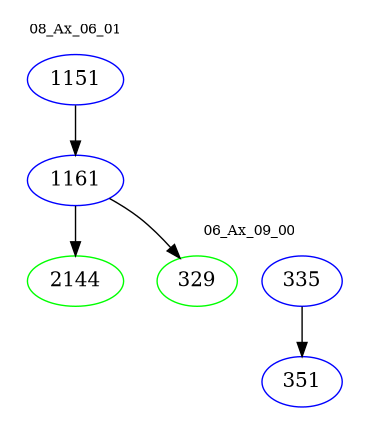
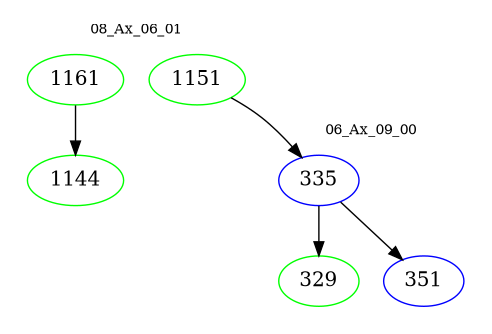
(76, 80) -> (197, 80)
(76, 123) -> (276, 130)
(76, 180) -> (76, 80)
(154, 231) -> (319, 224)
(76, 281) -> (76, 180)
